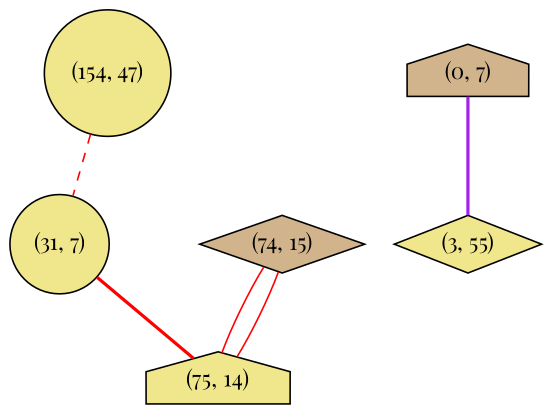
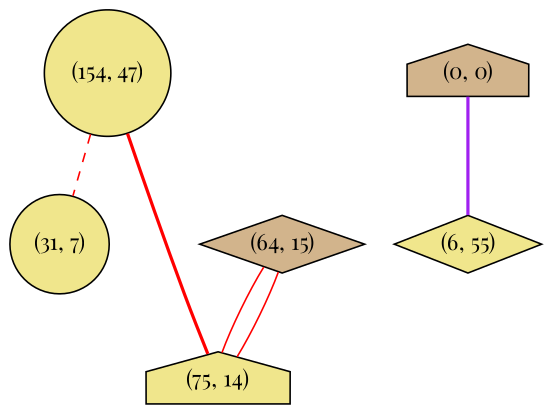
(468, 73) -> (468, 73)
(282, 244) -> (282, 244)
(468, 244) -> (468, 244)
(145, 318) -> (166, 244)
